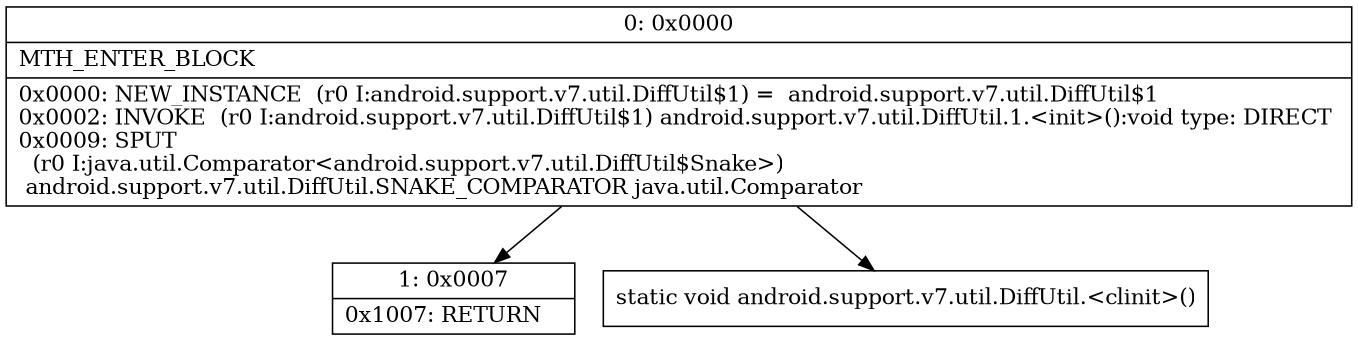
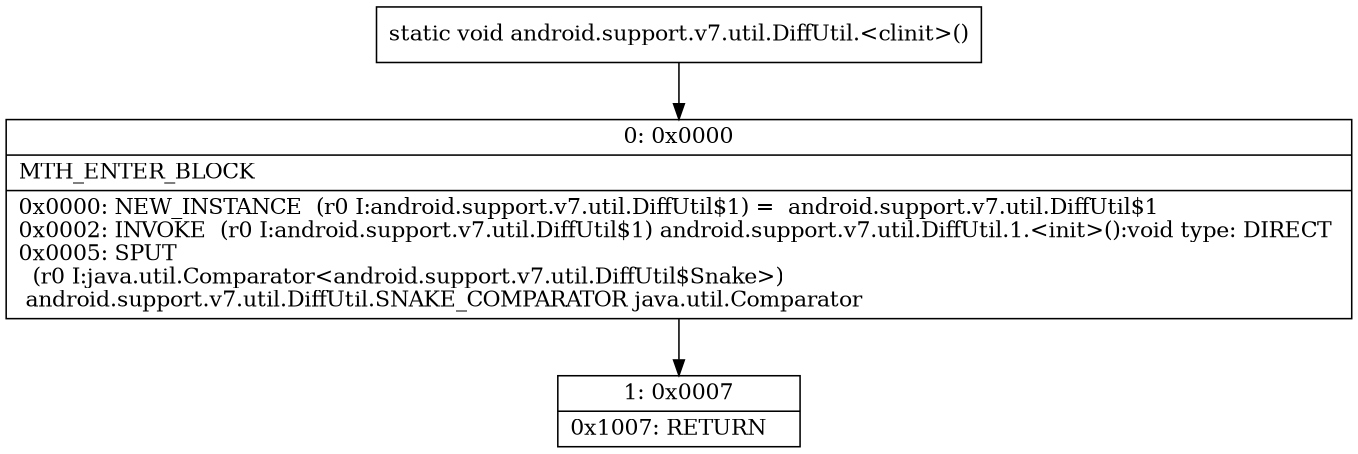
(105, 141) -> (105, 254)
(829, 233) -> (679, 83)
